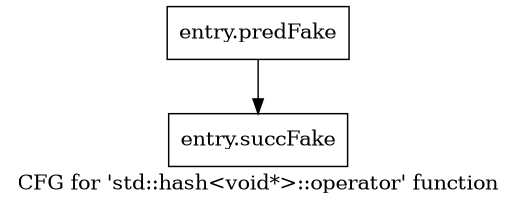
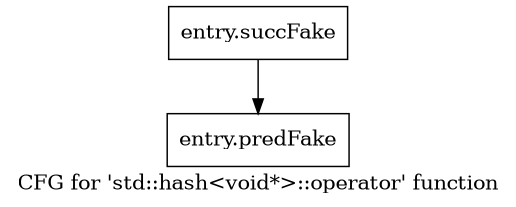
(258, 79) -> (258, 79)
